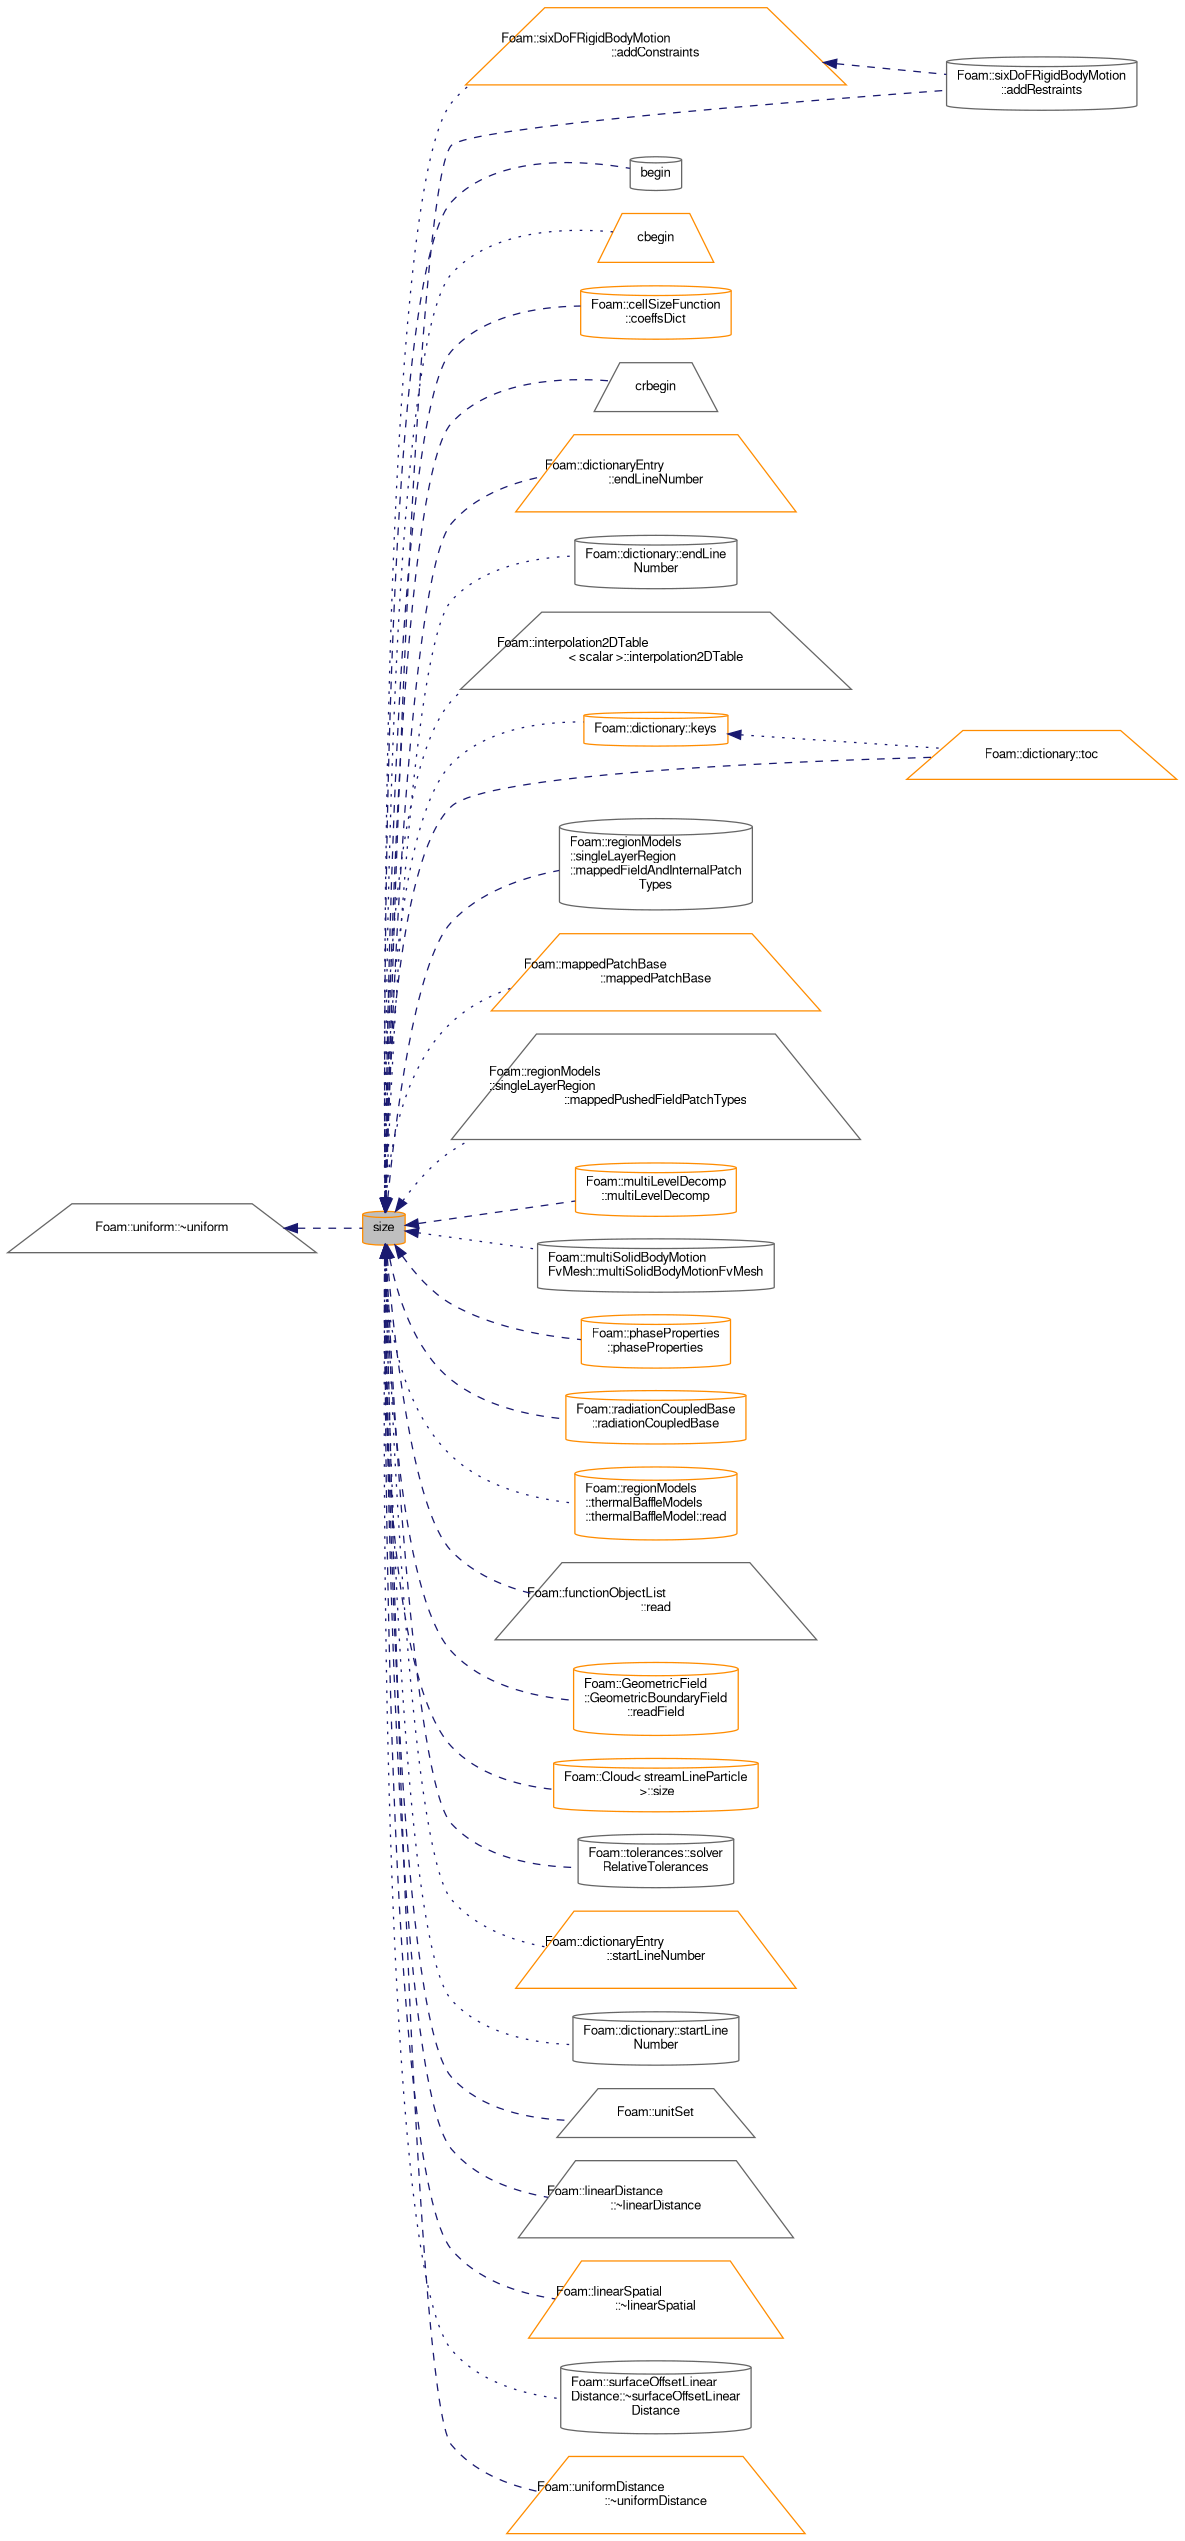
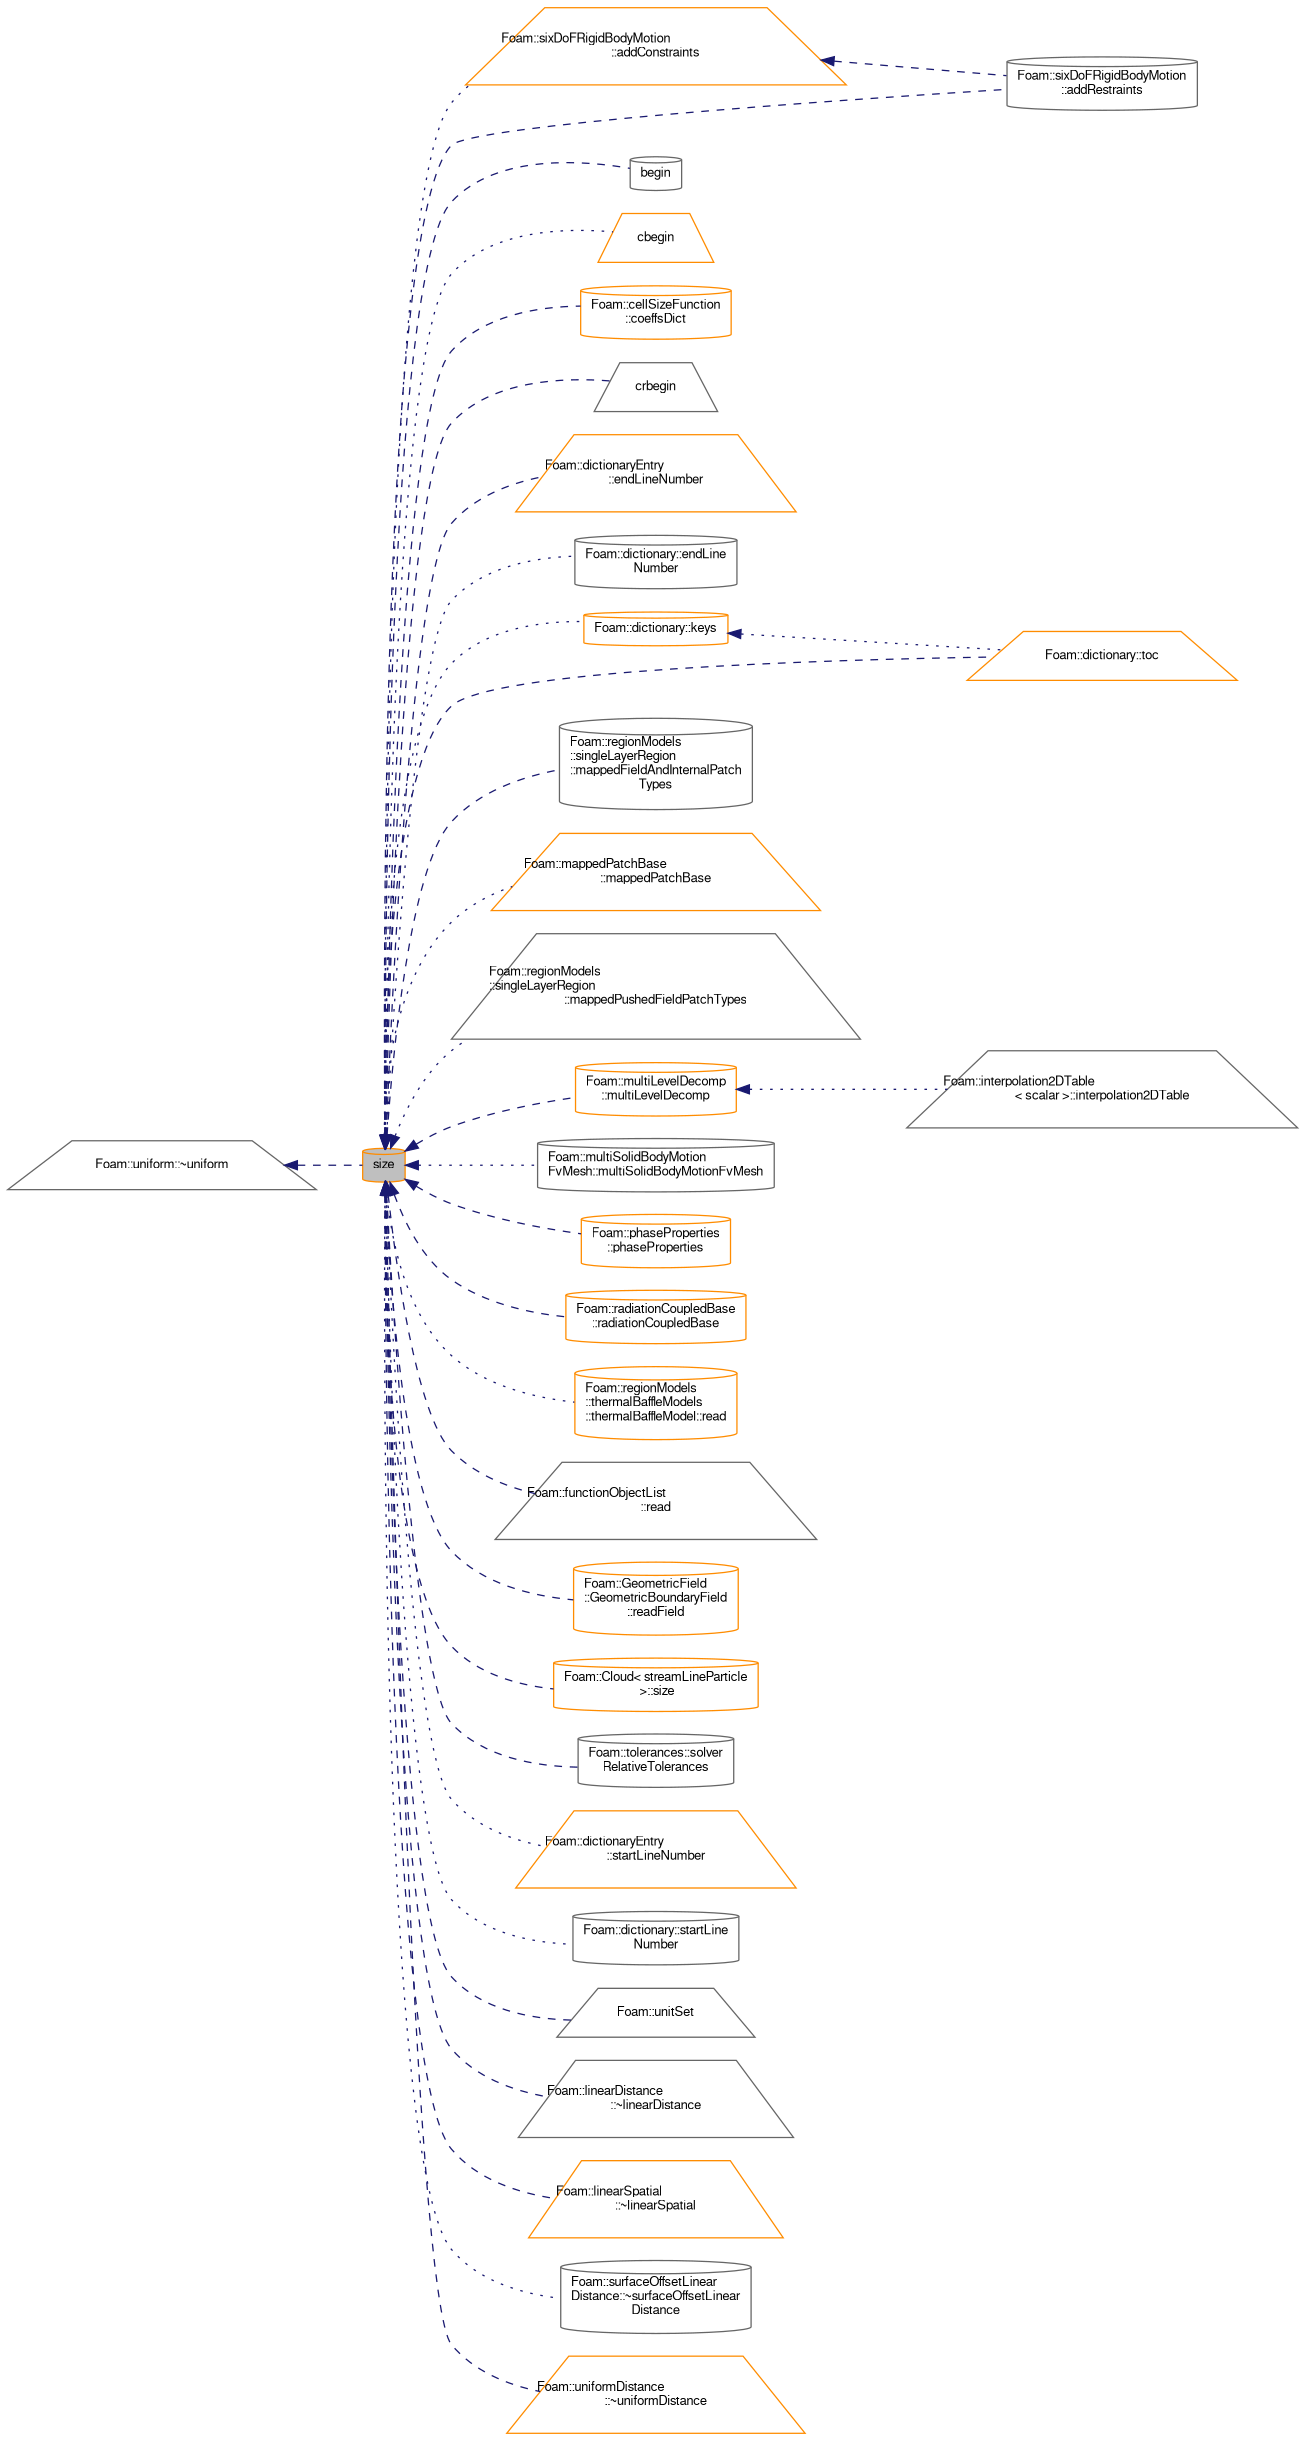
(393, 937) -> (848, 1089)
